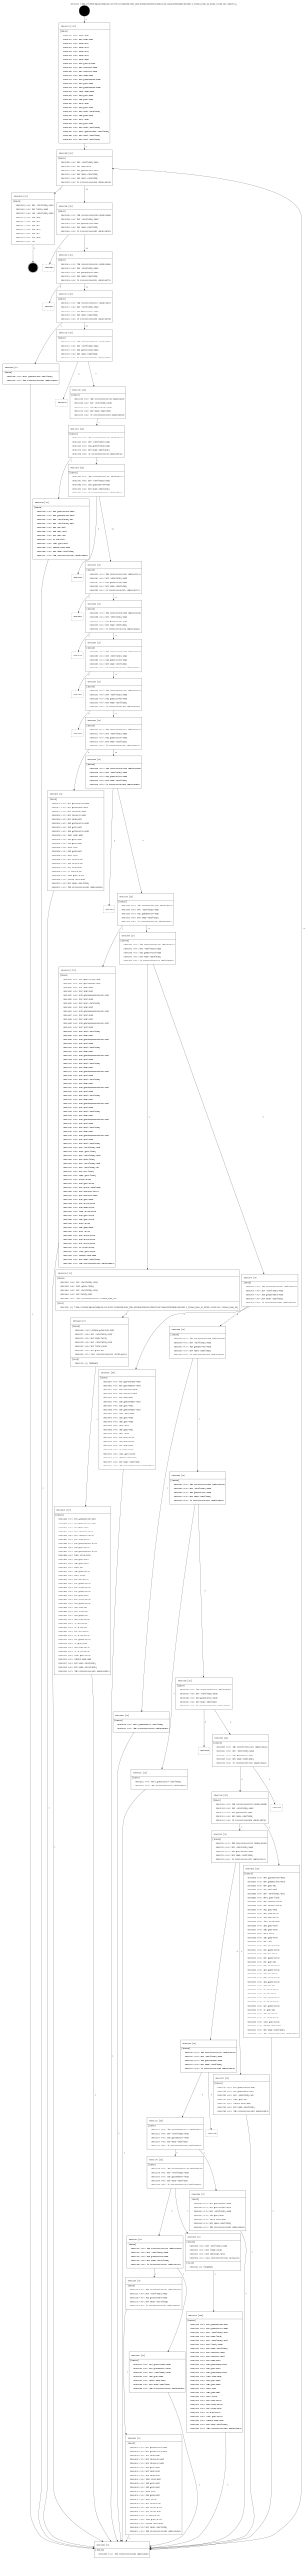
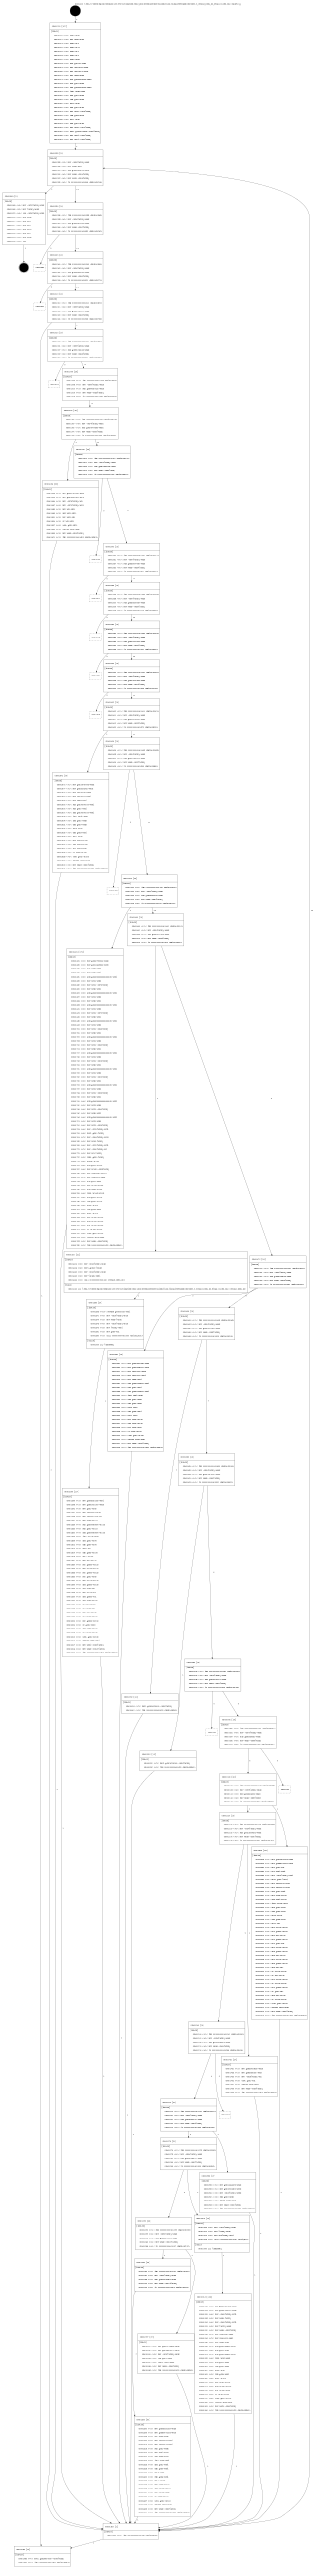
(31, 1489) -> (87, 2543)
